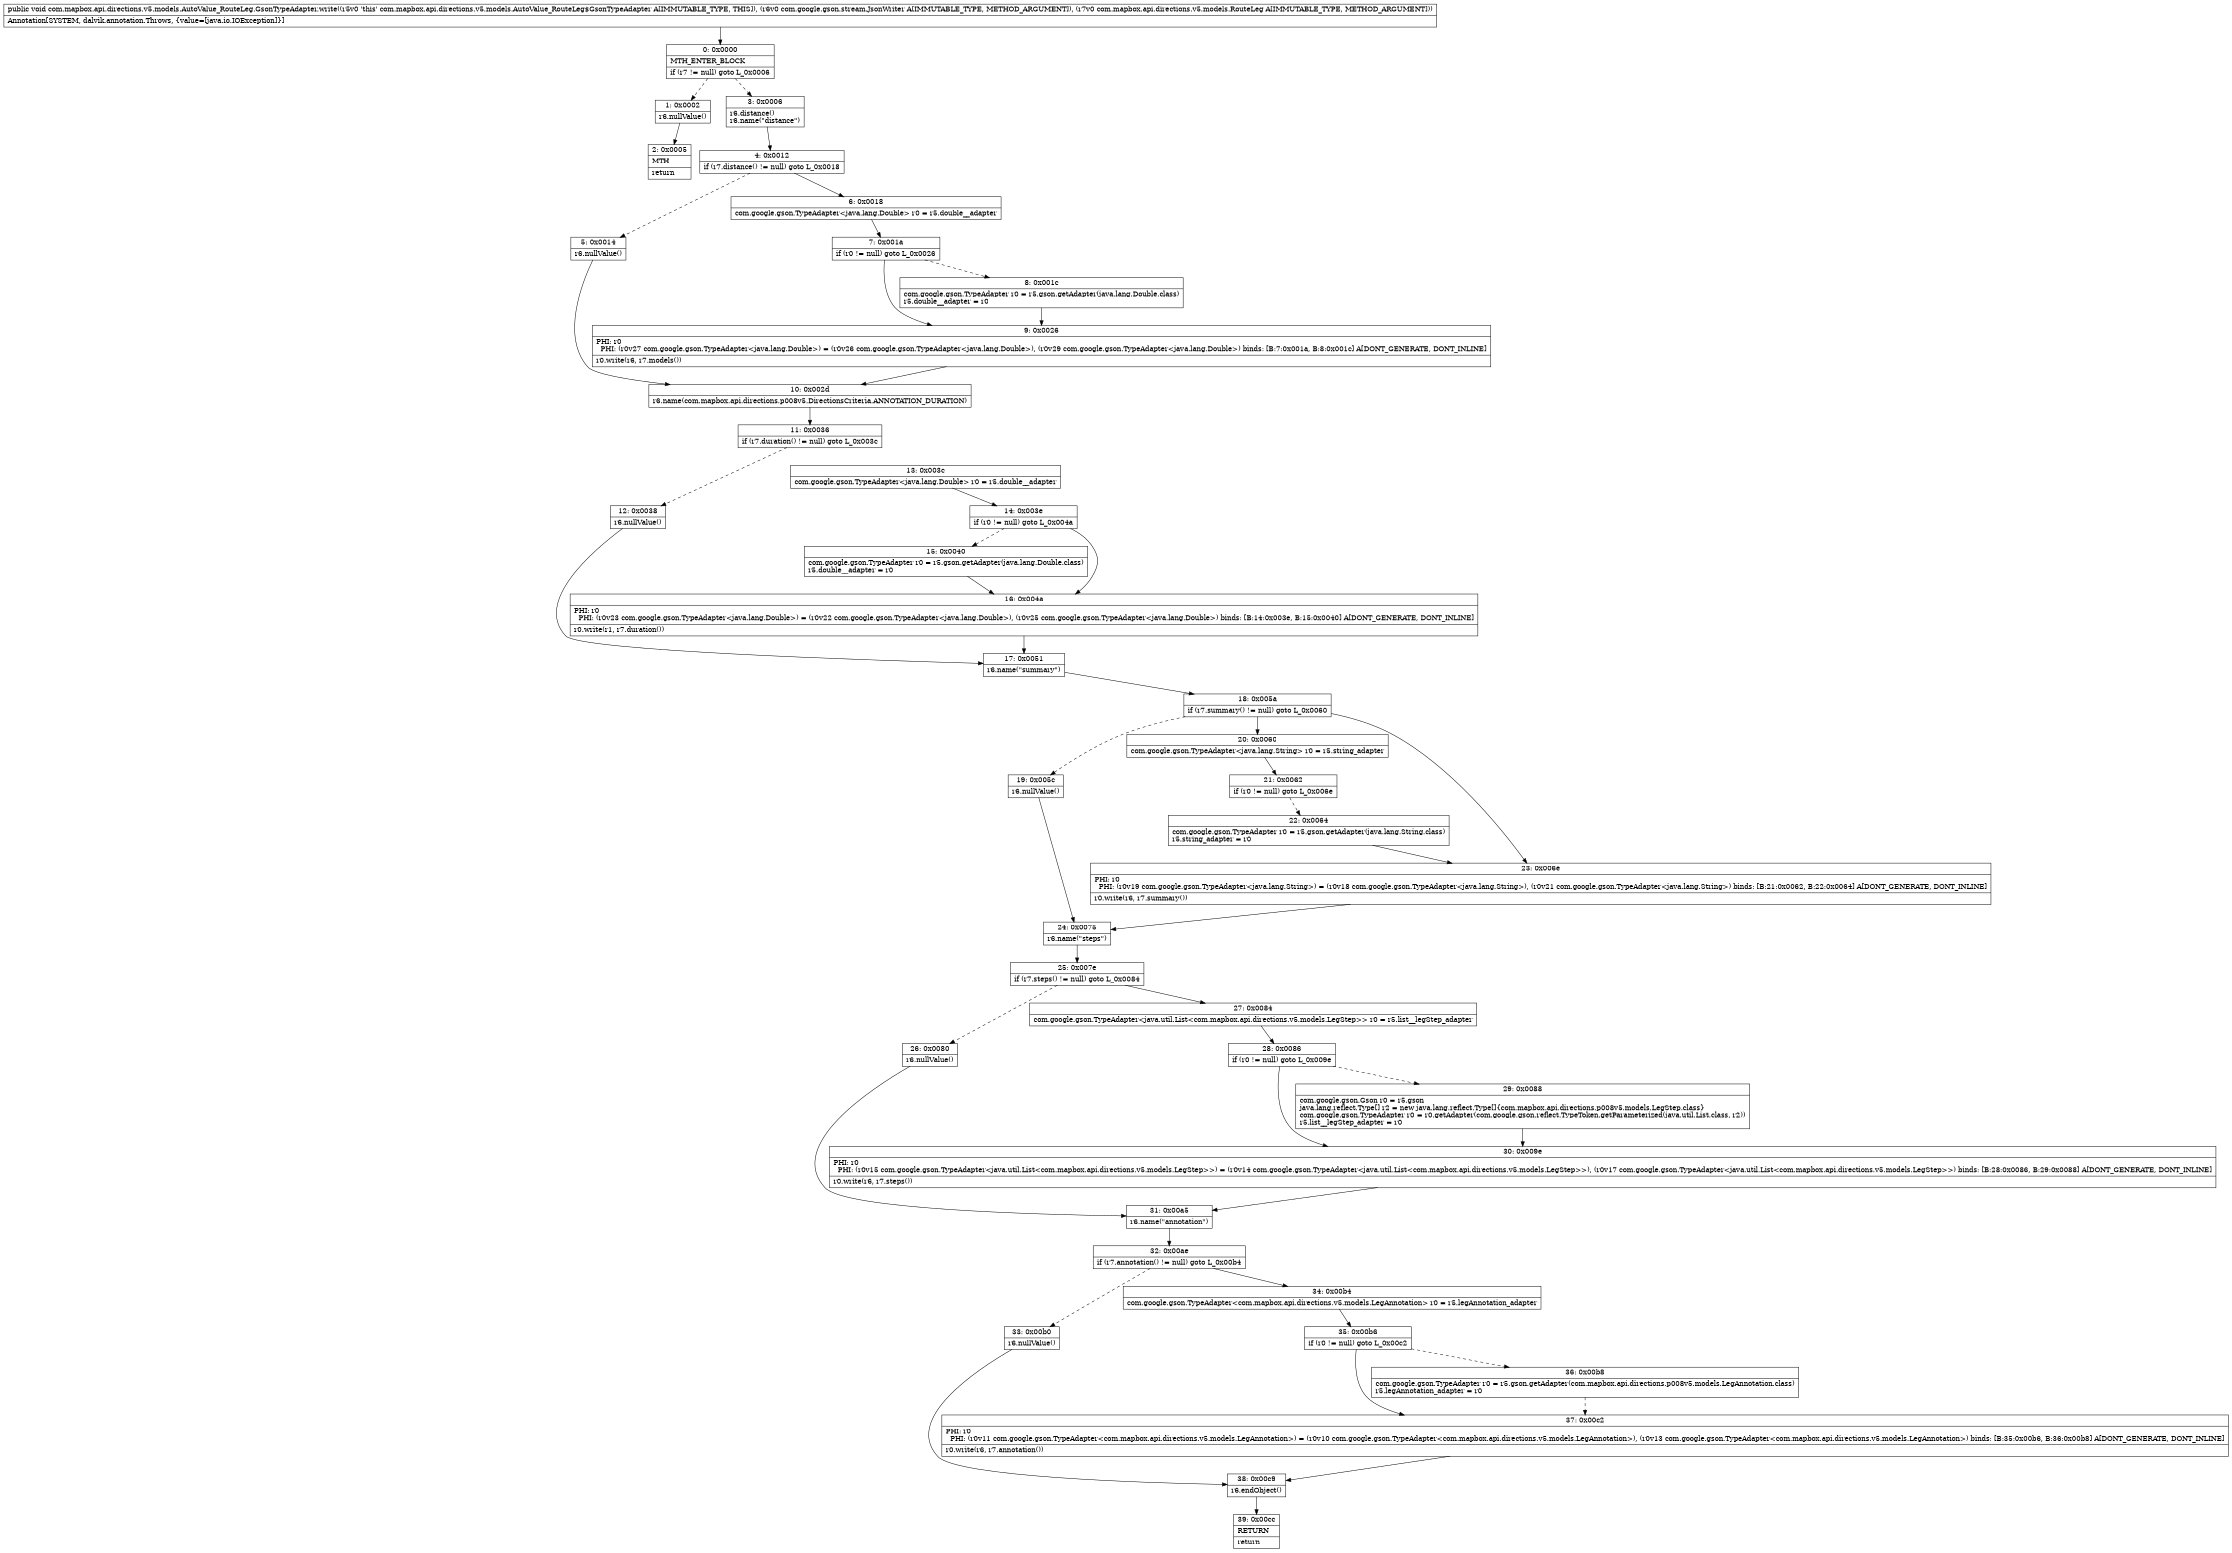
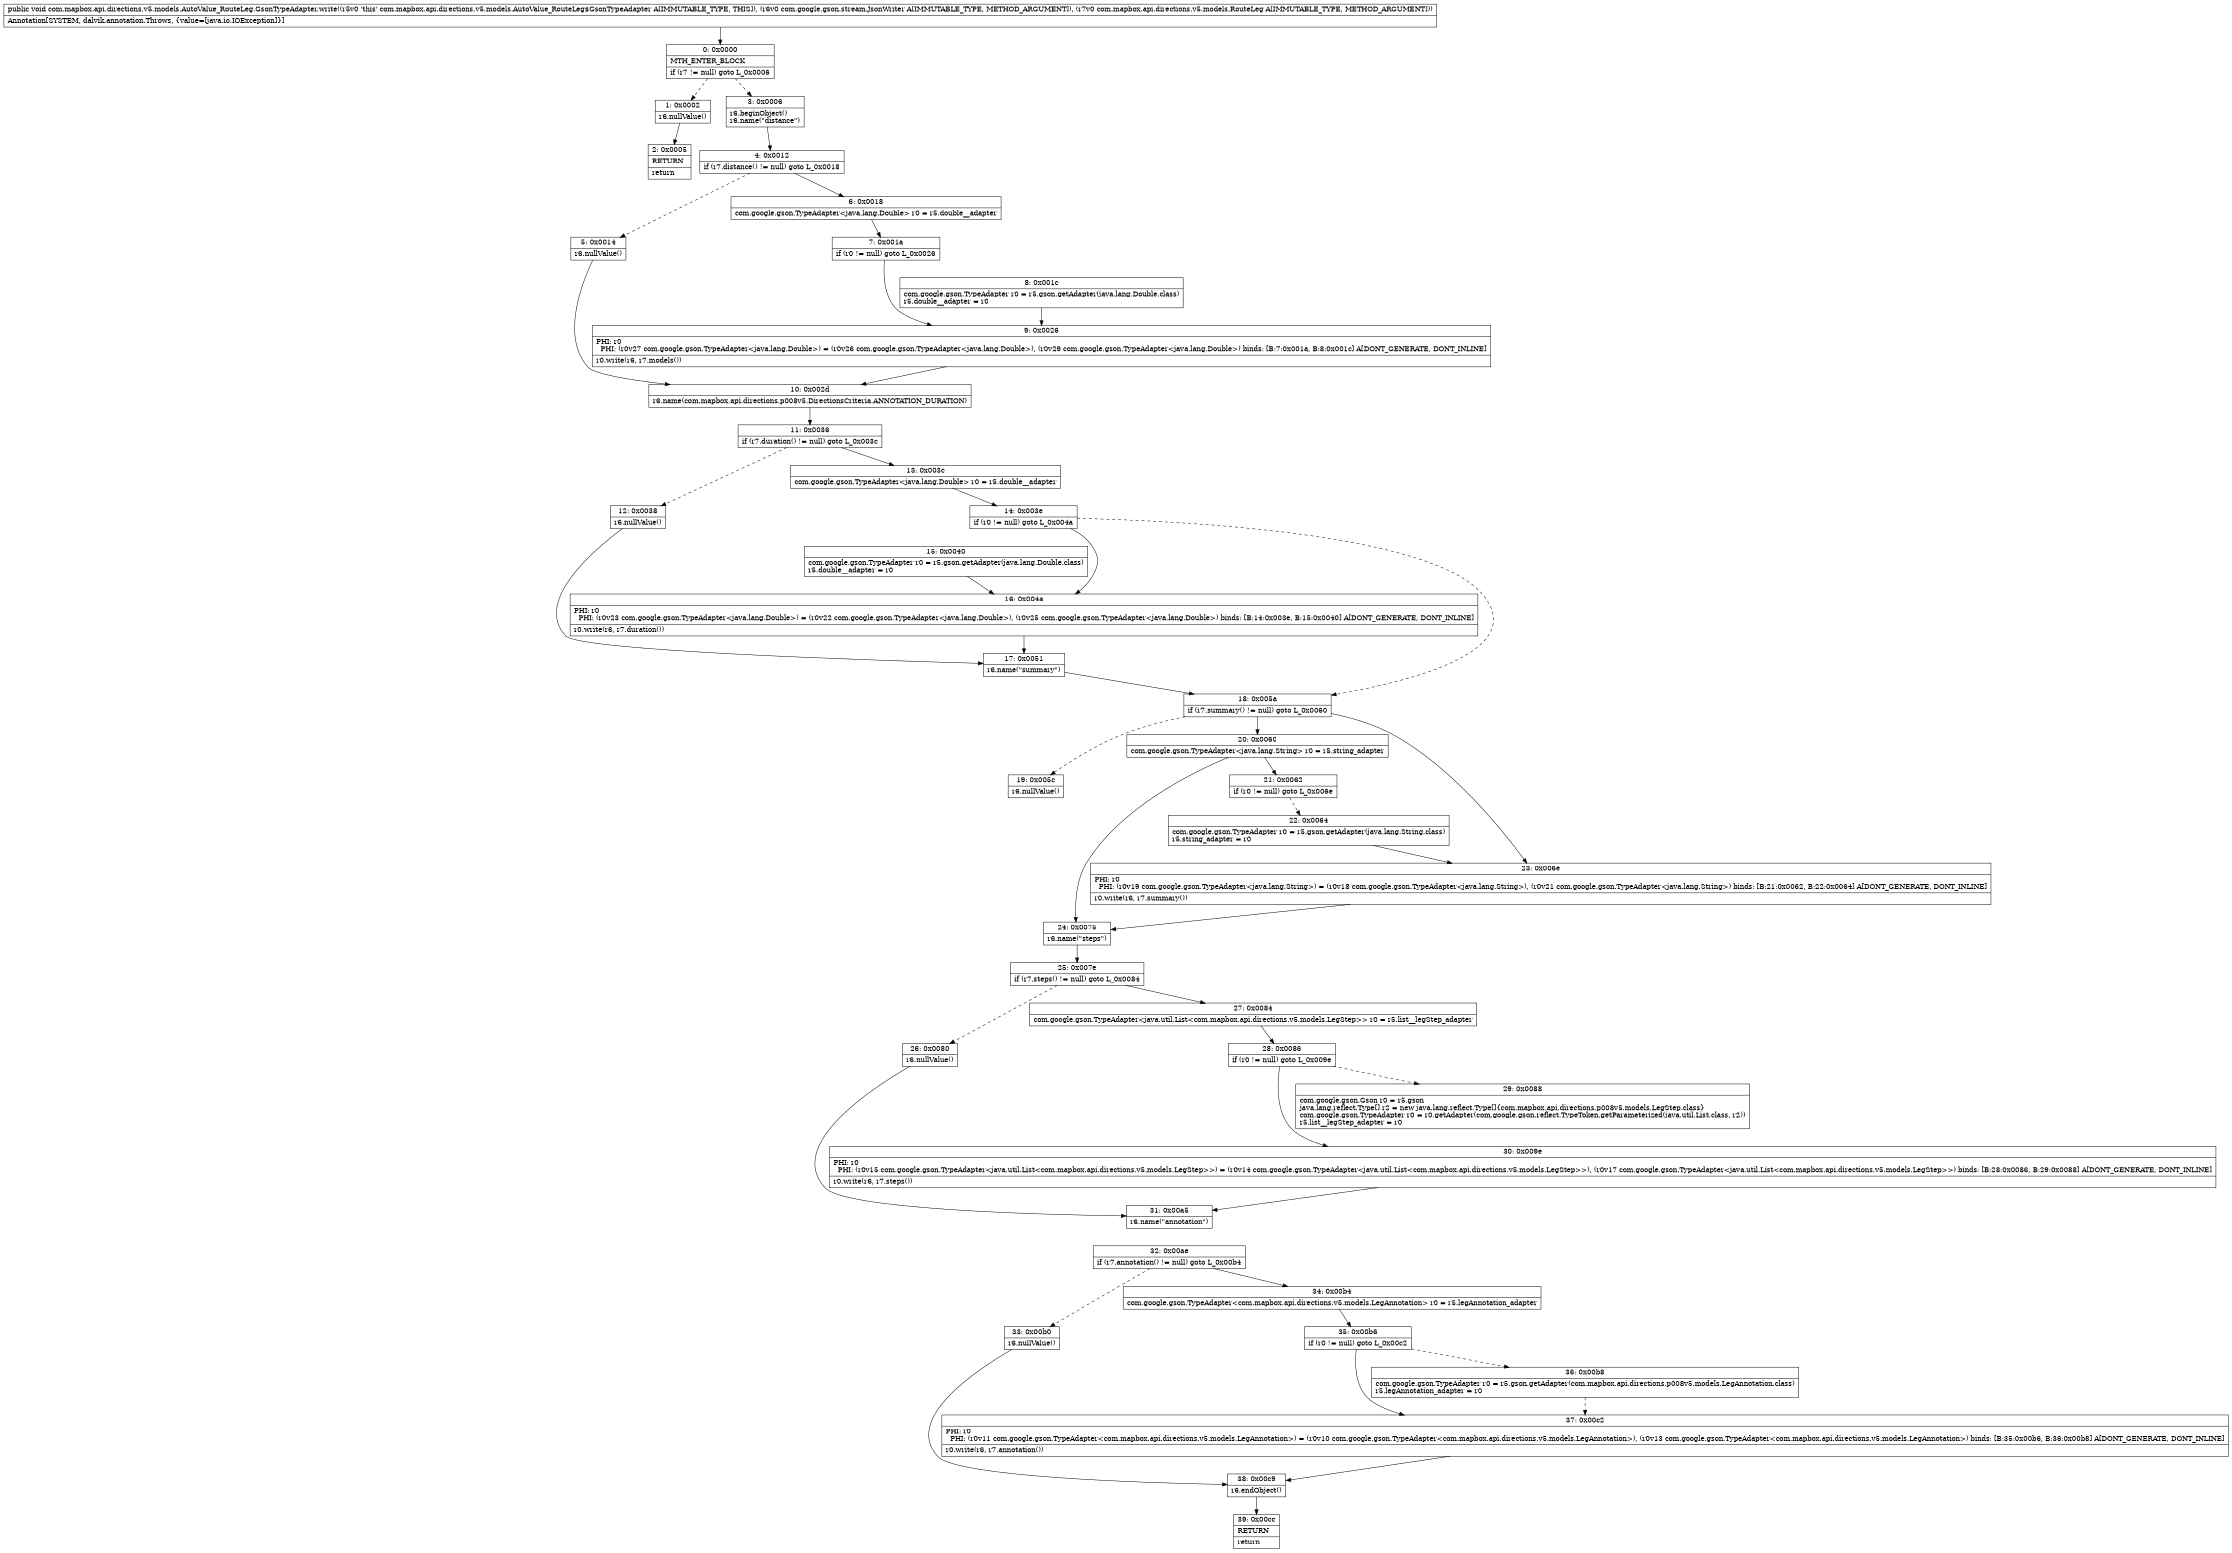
(752, 114) -> (759, 114)
(661, 161) -> (668, 161)
(955, 268) -> none
none -> (865, 456)
(990, 536) -> (1389, 551)
(619, 630) -> (619, 630)
(1056, 858) -> (1128, 817)
(1523, 1135) -> none
(1169, 1235) -> none
